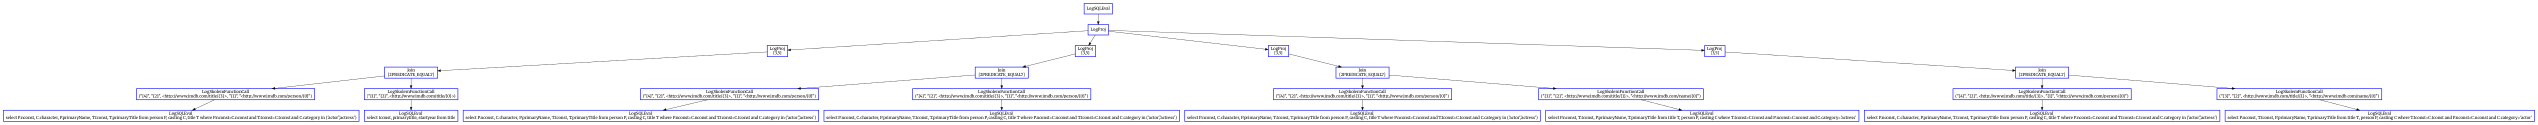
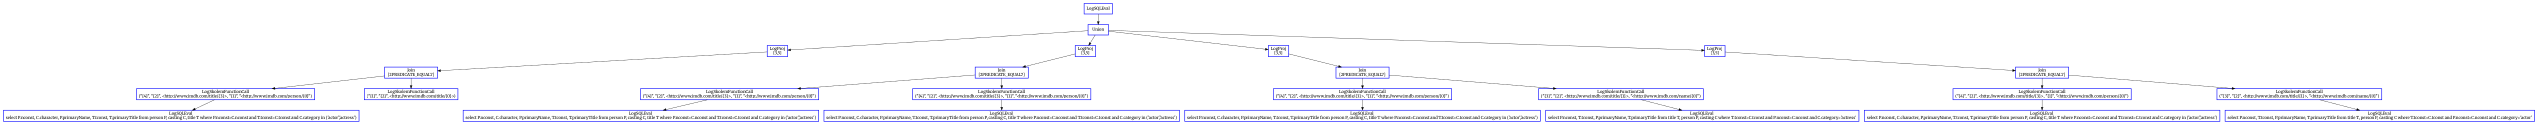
(1098, 30) -> (1098, 30)
(411, 116) -> none
